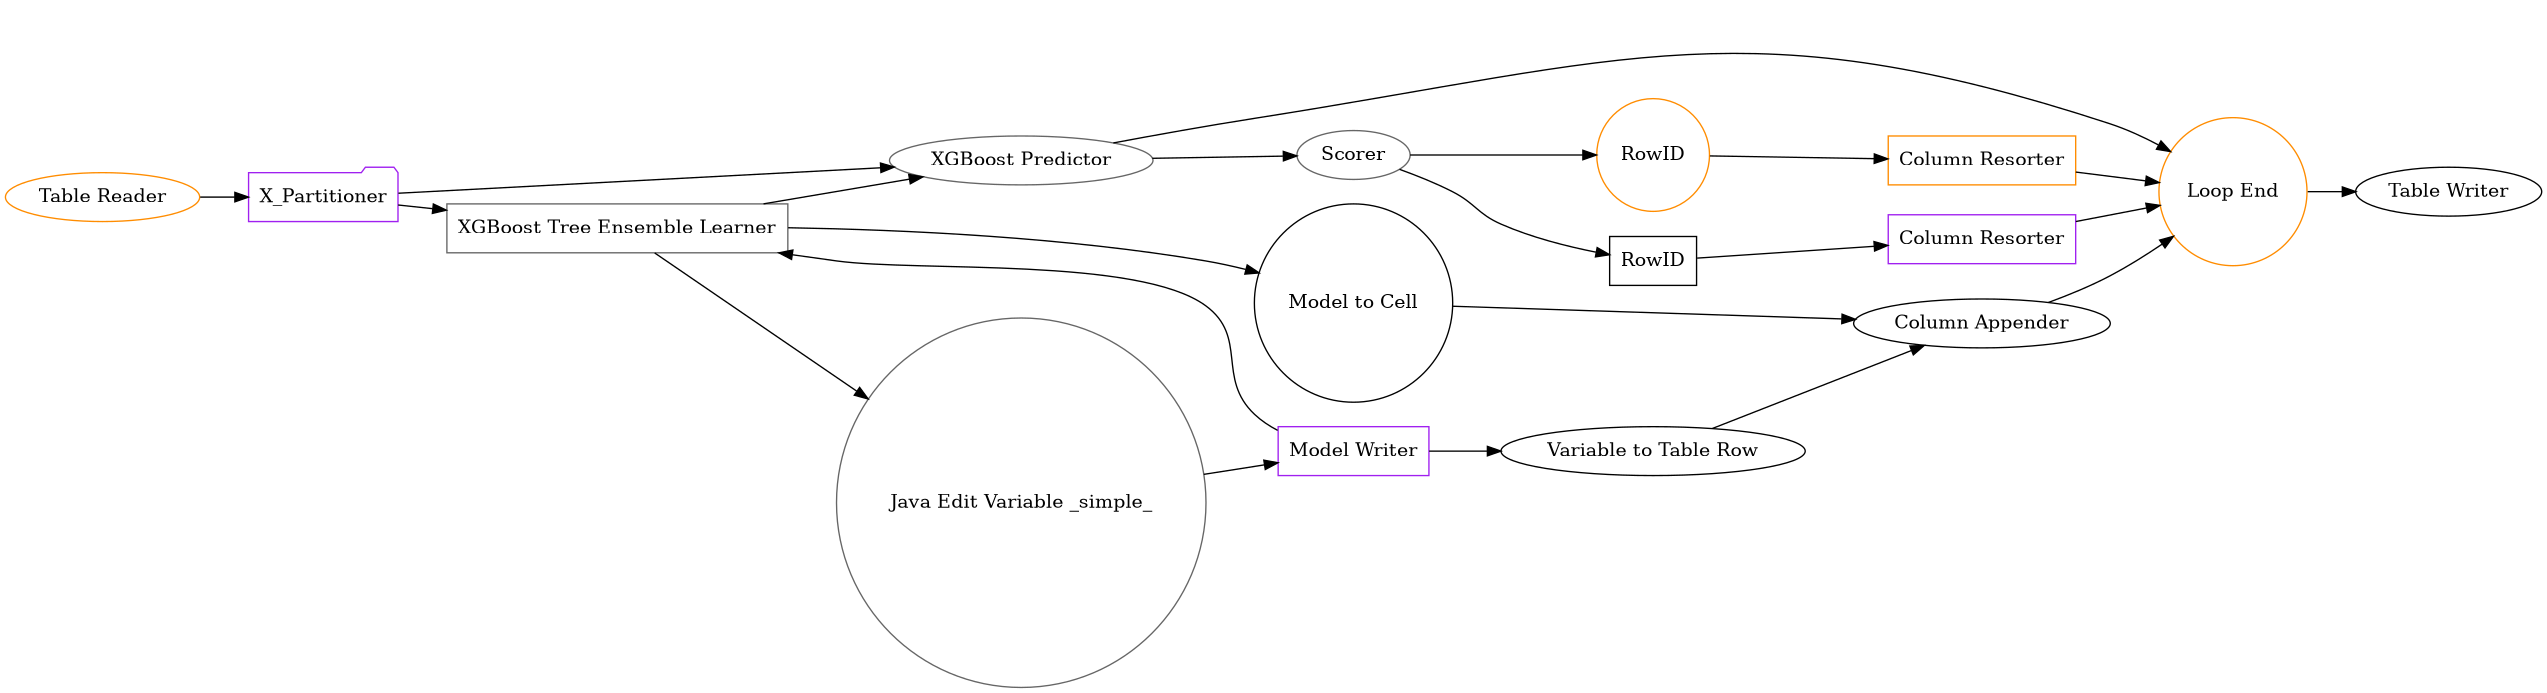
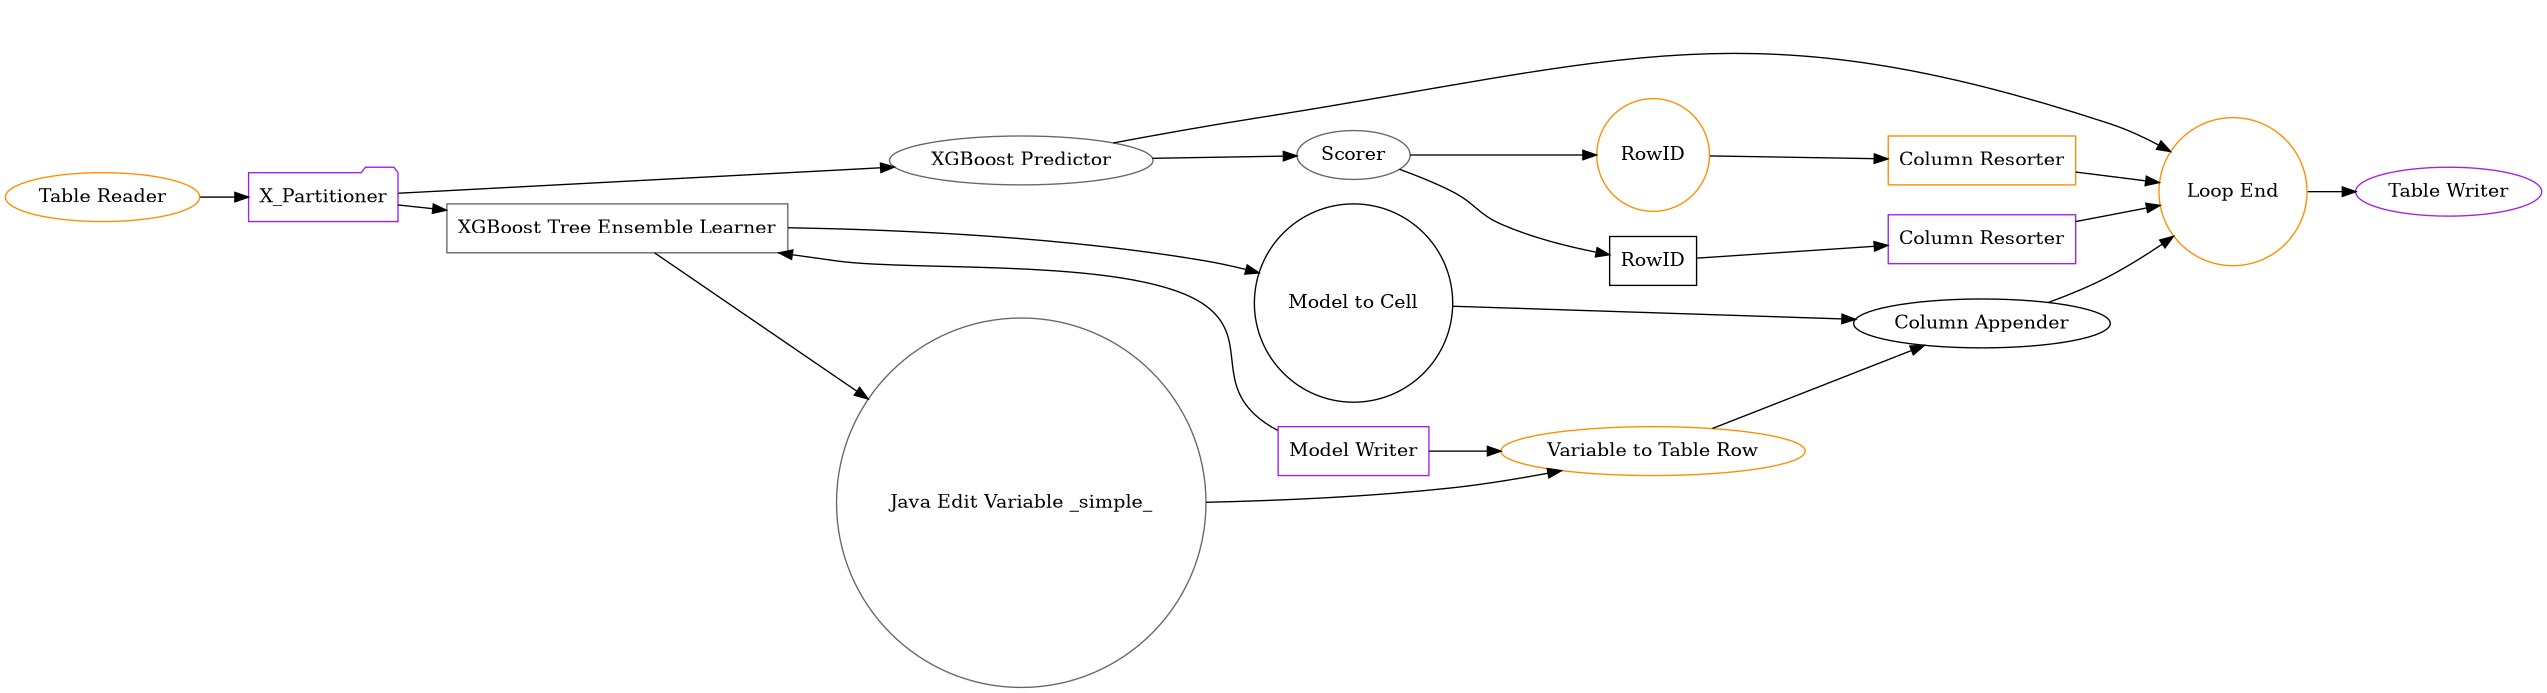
(836, 192) -> none
(2449, 192) -> (2449, 192)
(1653, 451) -> (1653, 451)
(1234, 470) -> (1378, 494)
